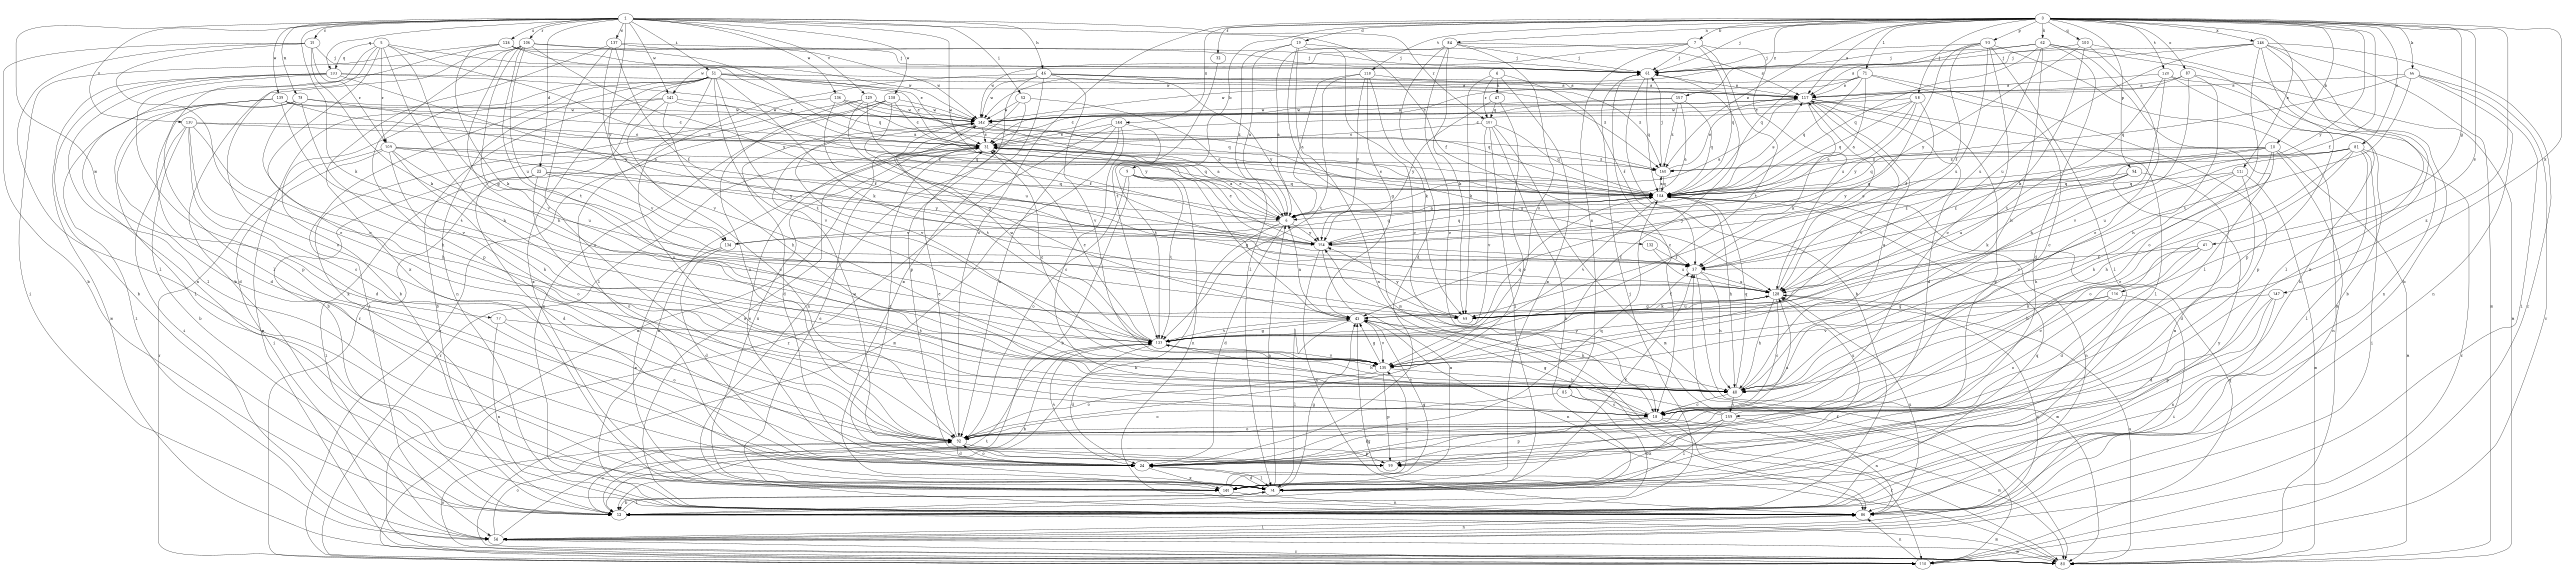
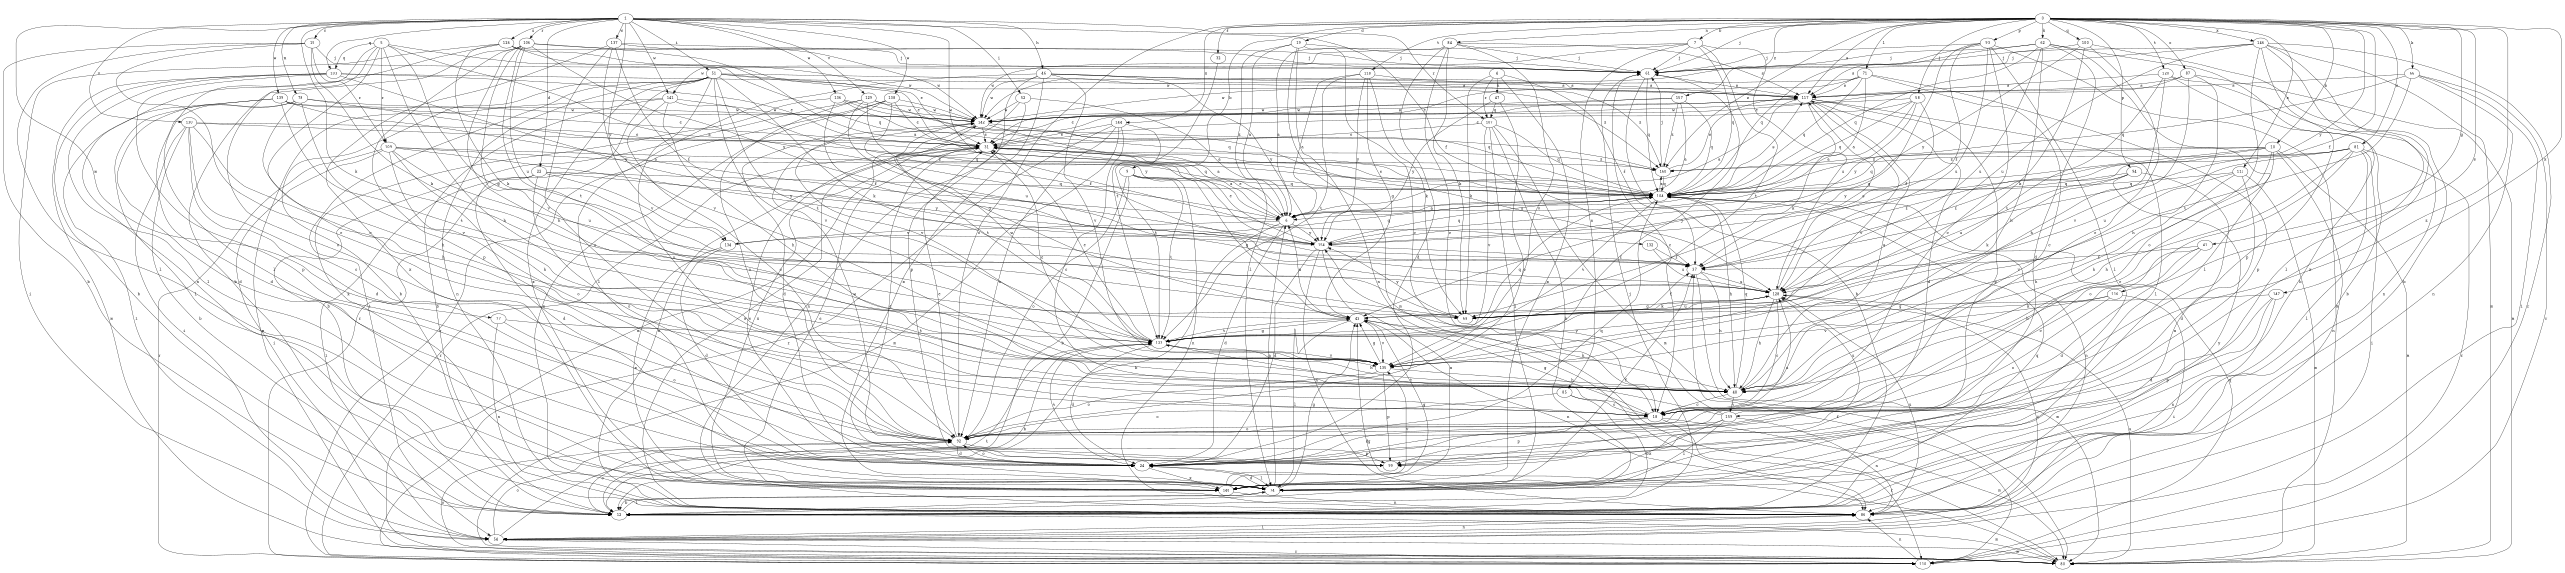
none -> (1267, 378)
